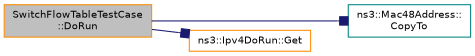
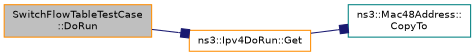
(245, 21) -> (324, 32)
